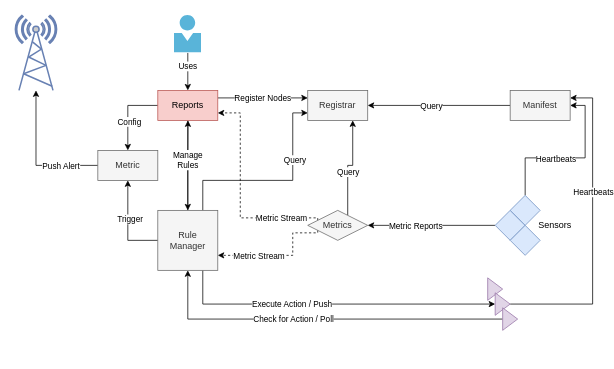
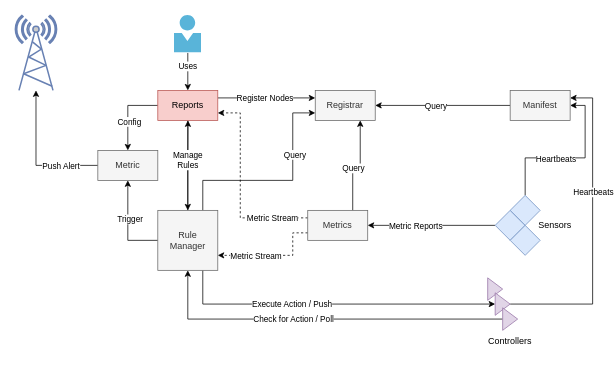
(338, 105) -> (345, 105)
(338, 225) -> (338, 225)
none -> (510, 342)
